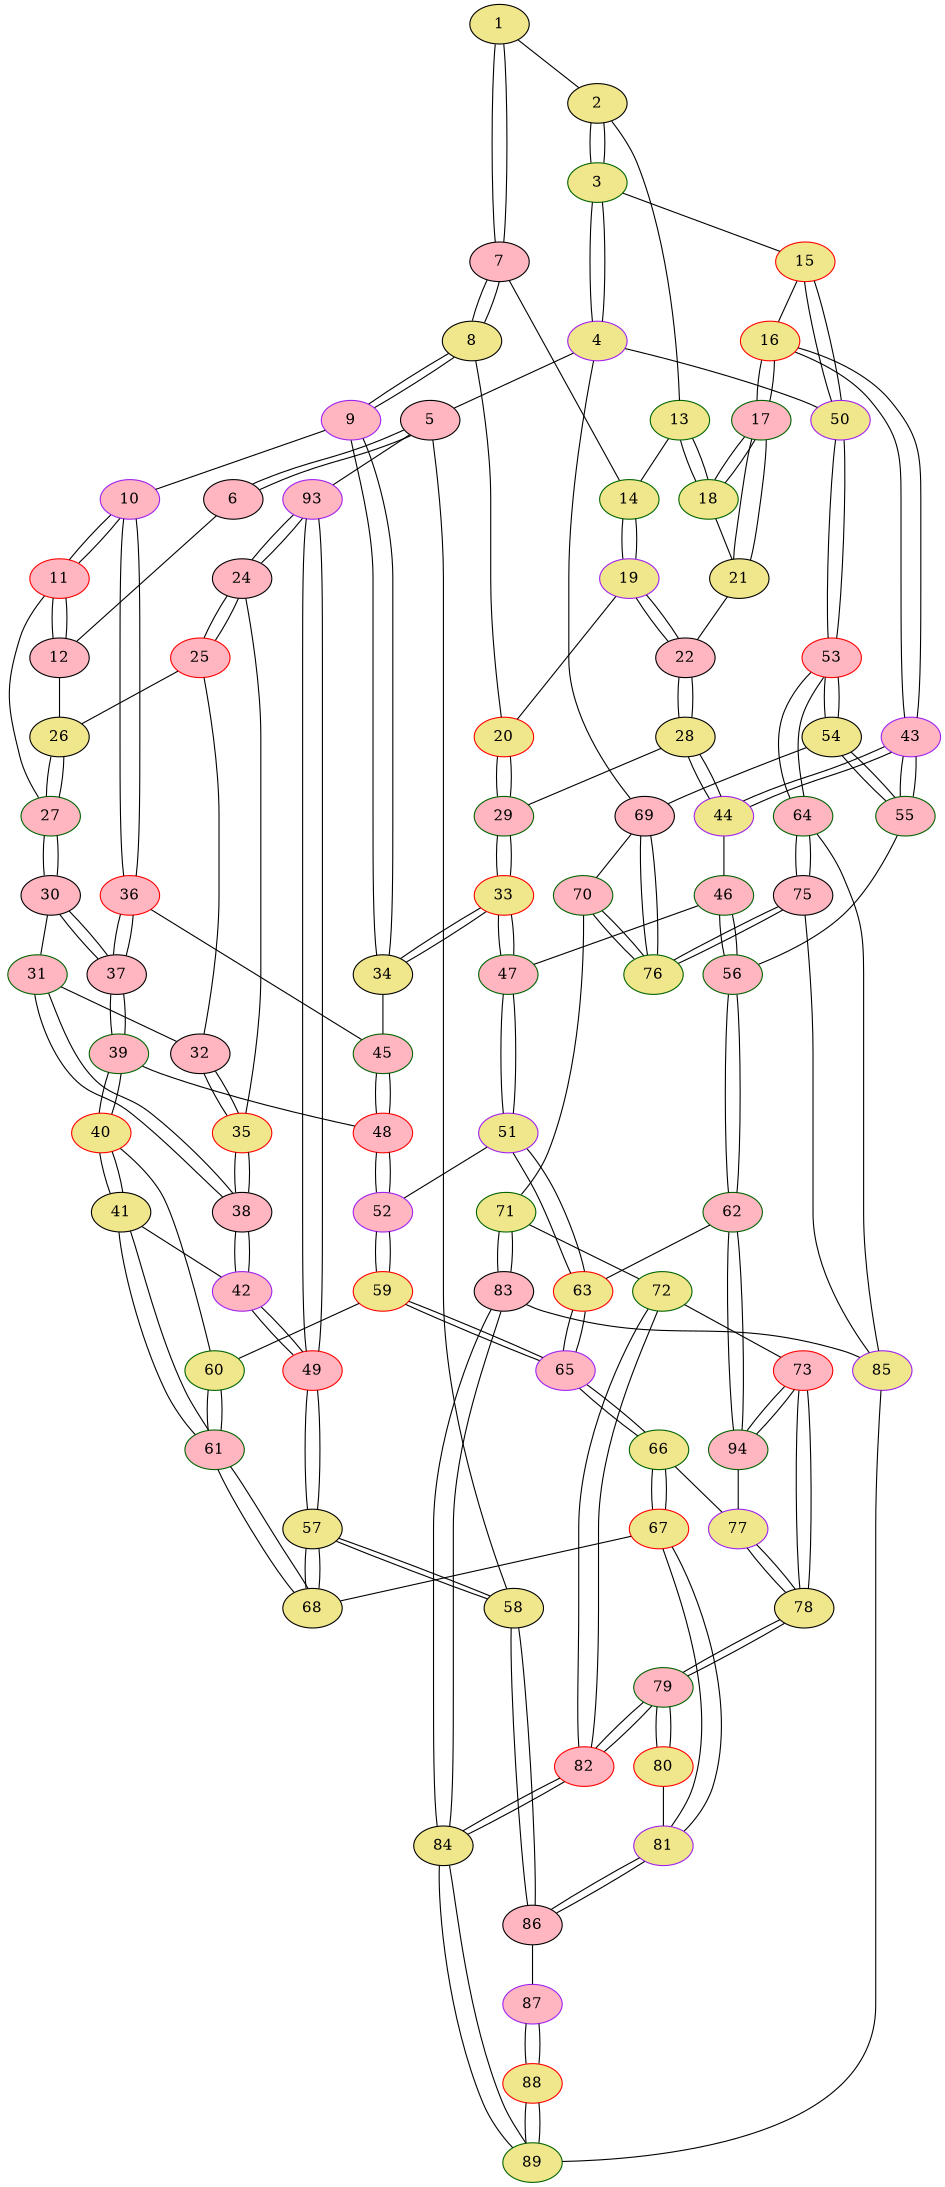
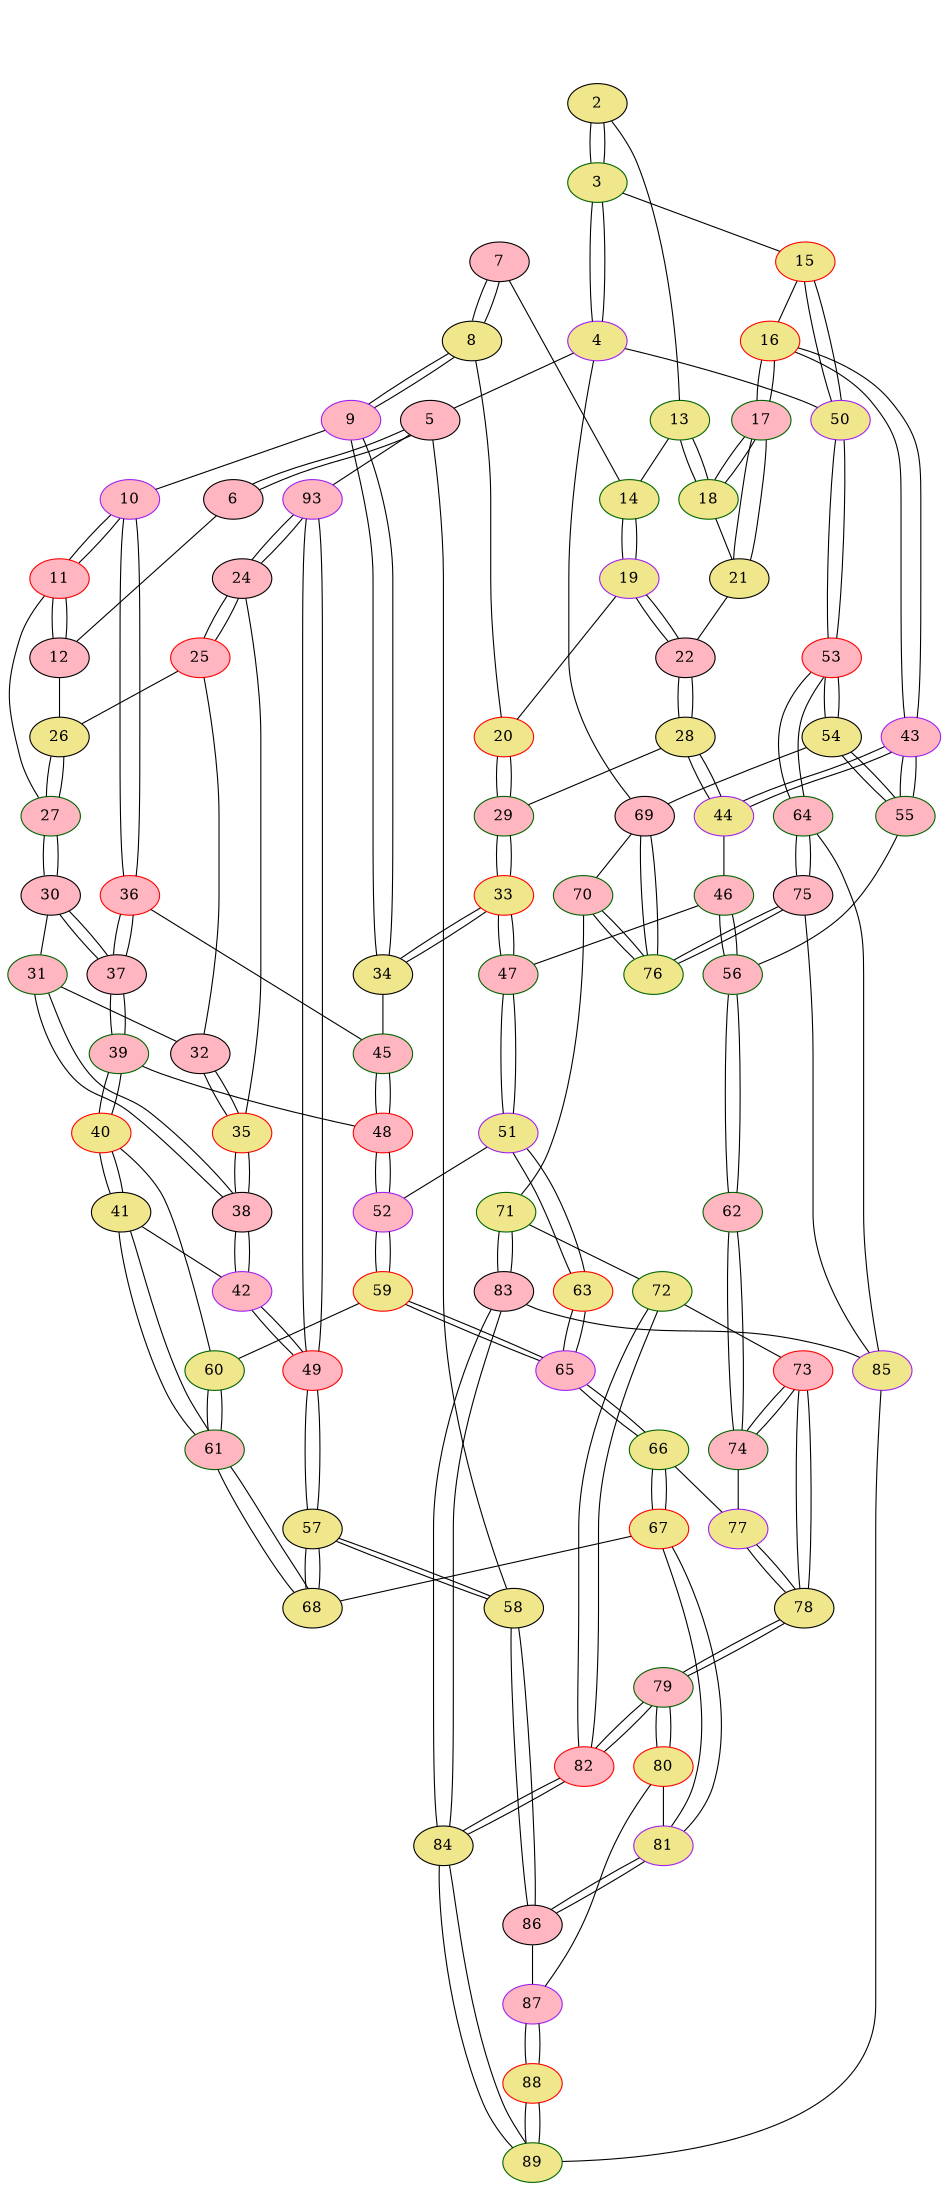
(500, 24) -> none
(658, 1252) -> none
(738, 1450) -> (738, 1450)
none -> (604, 1869)
